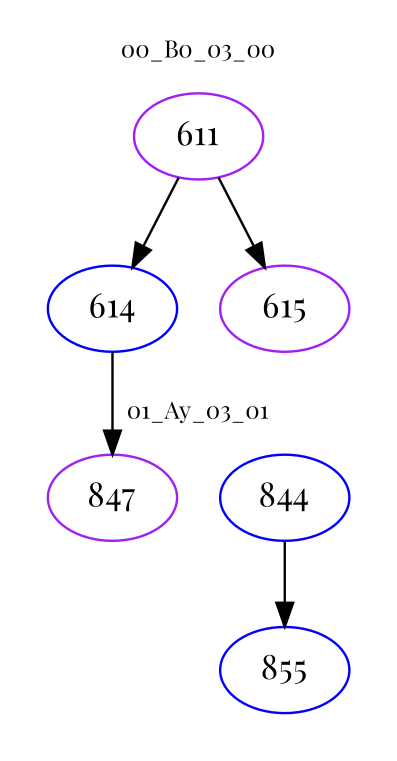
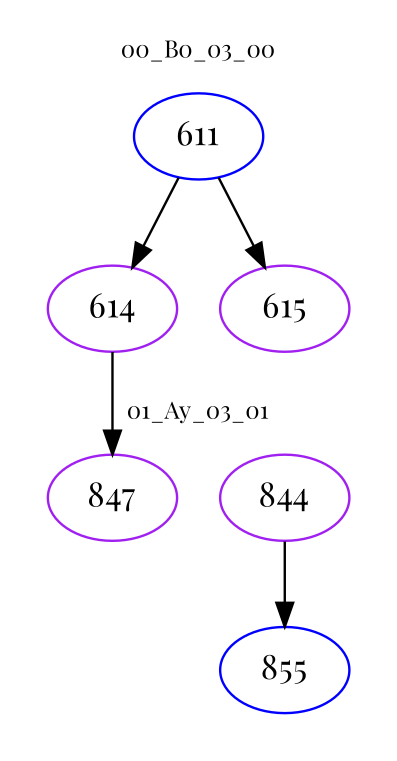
(199, 136) -> (199, 136)
(112, 309) -> (112, 309)
(285, 498) -> (285, 498)
